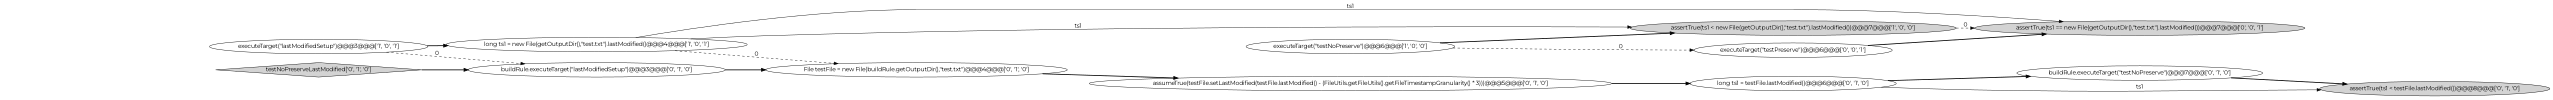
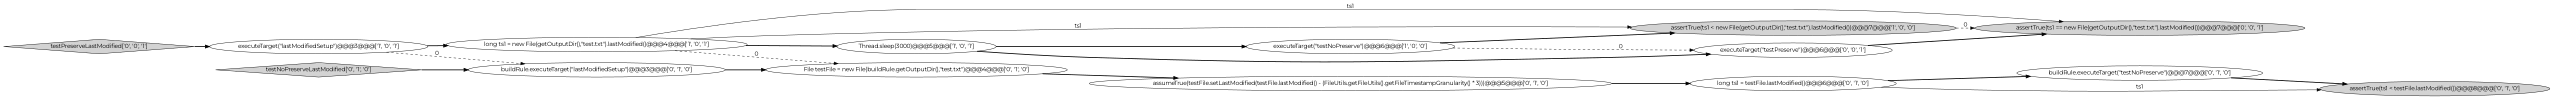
none -> (99, 47)
none -> (916, 47)
